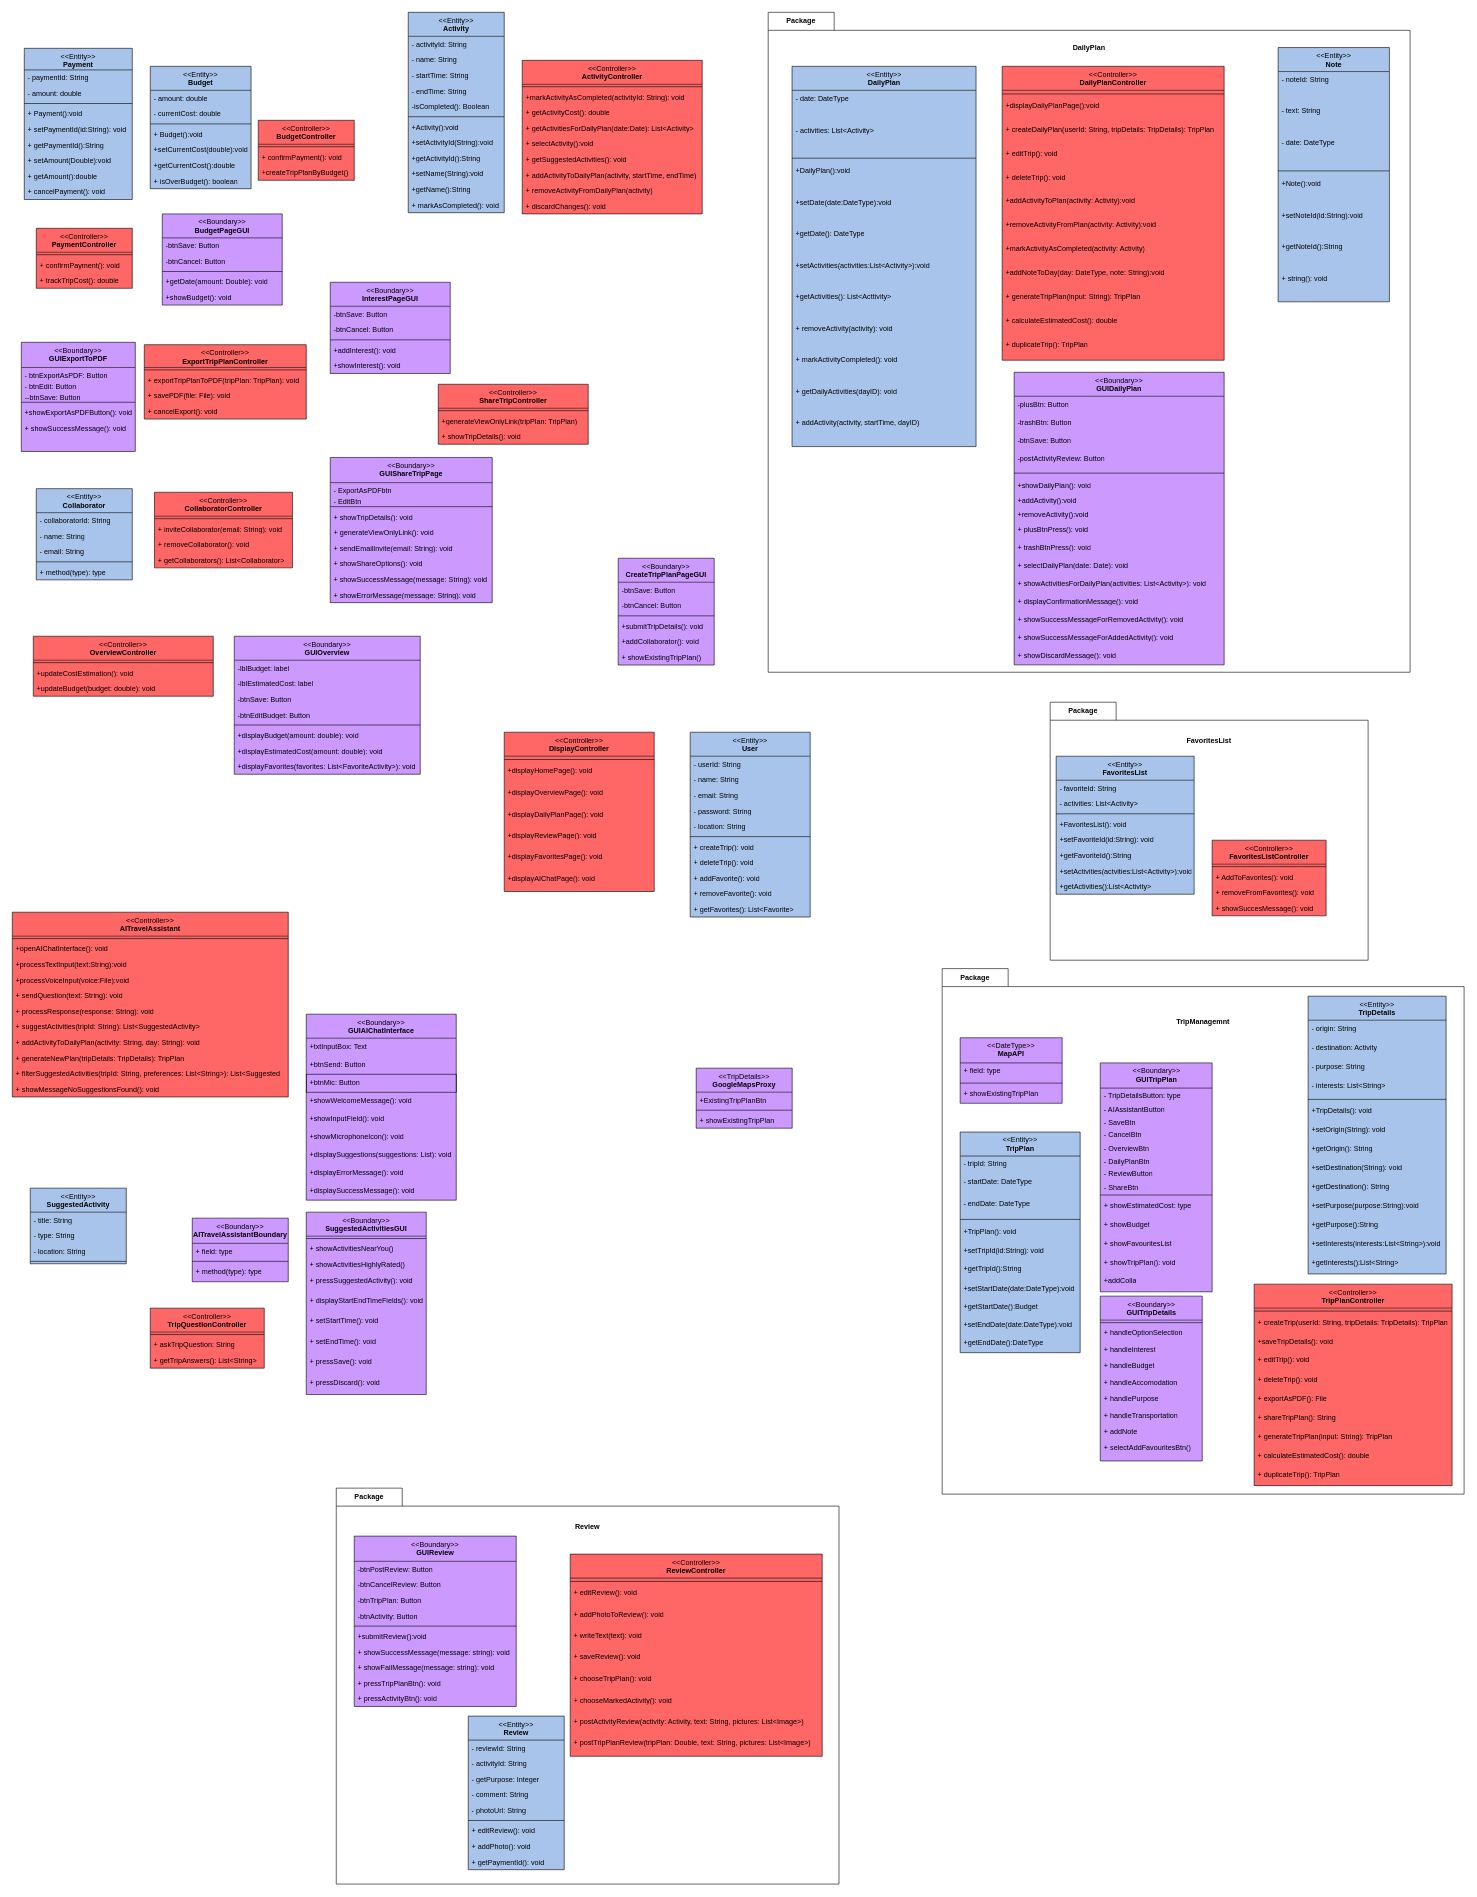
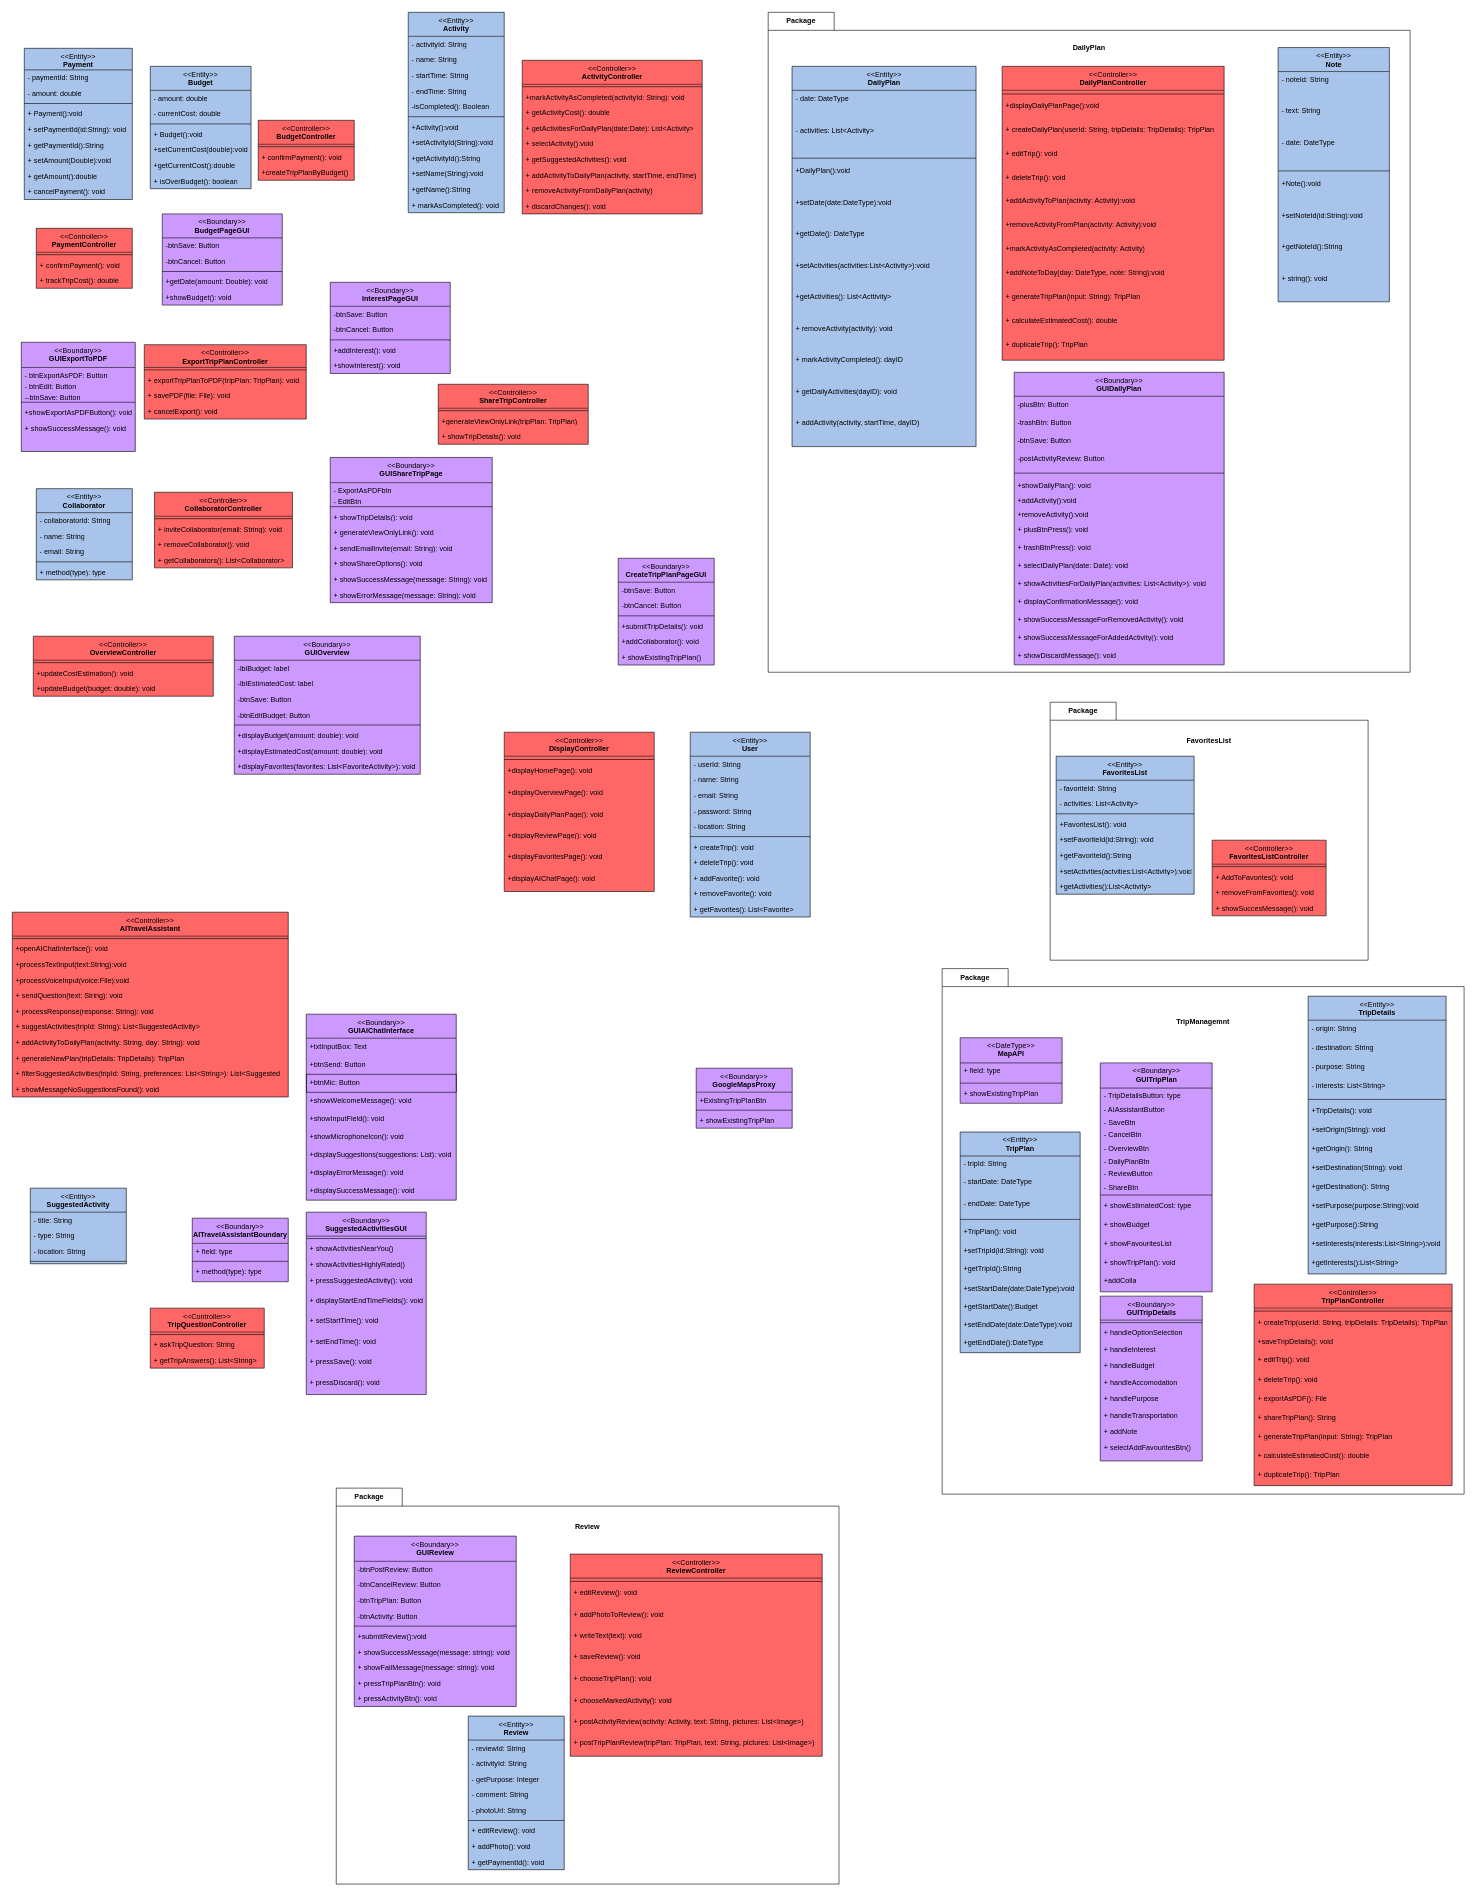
(852, 360) -> (855, 360)
(1352, 1048) -> (1349, 1048)
(744, 1081) -> (744, 1081)
(697, 1748) -> (697, 1748)
